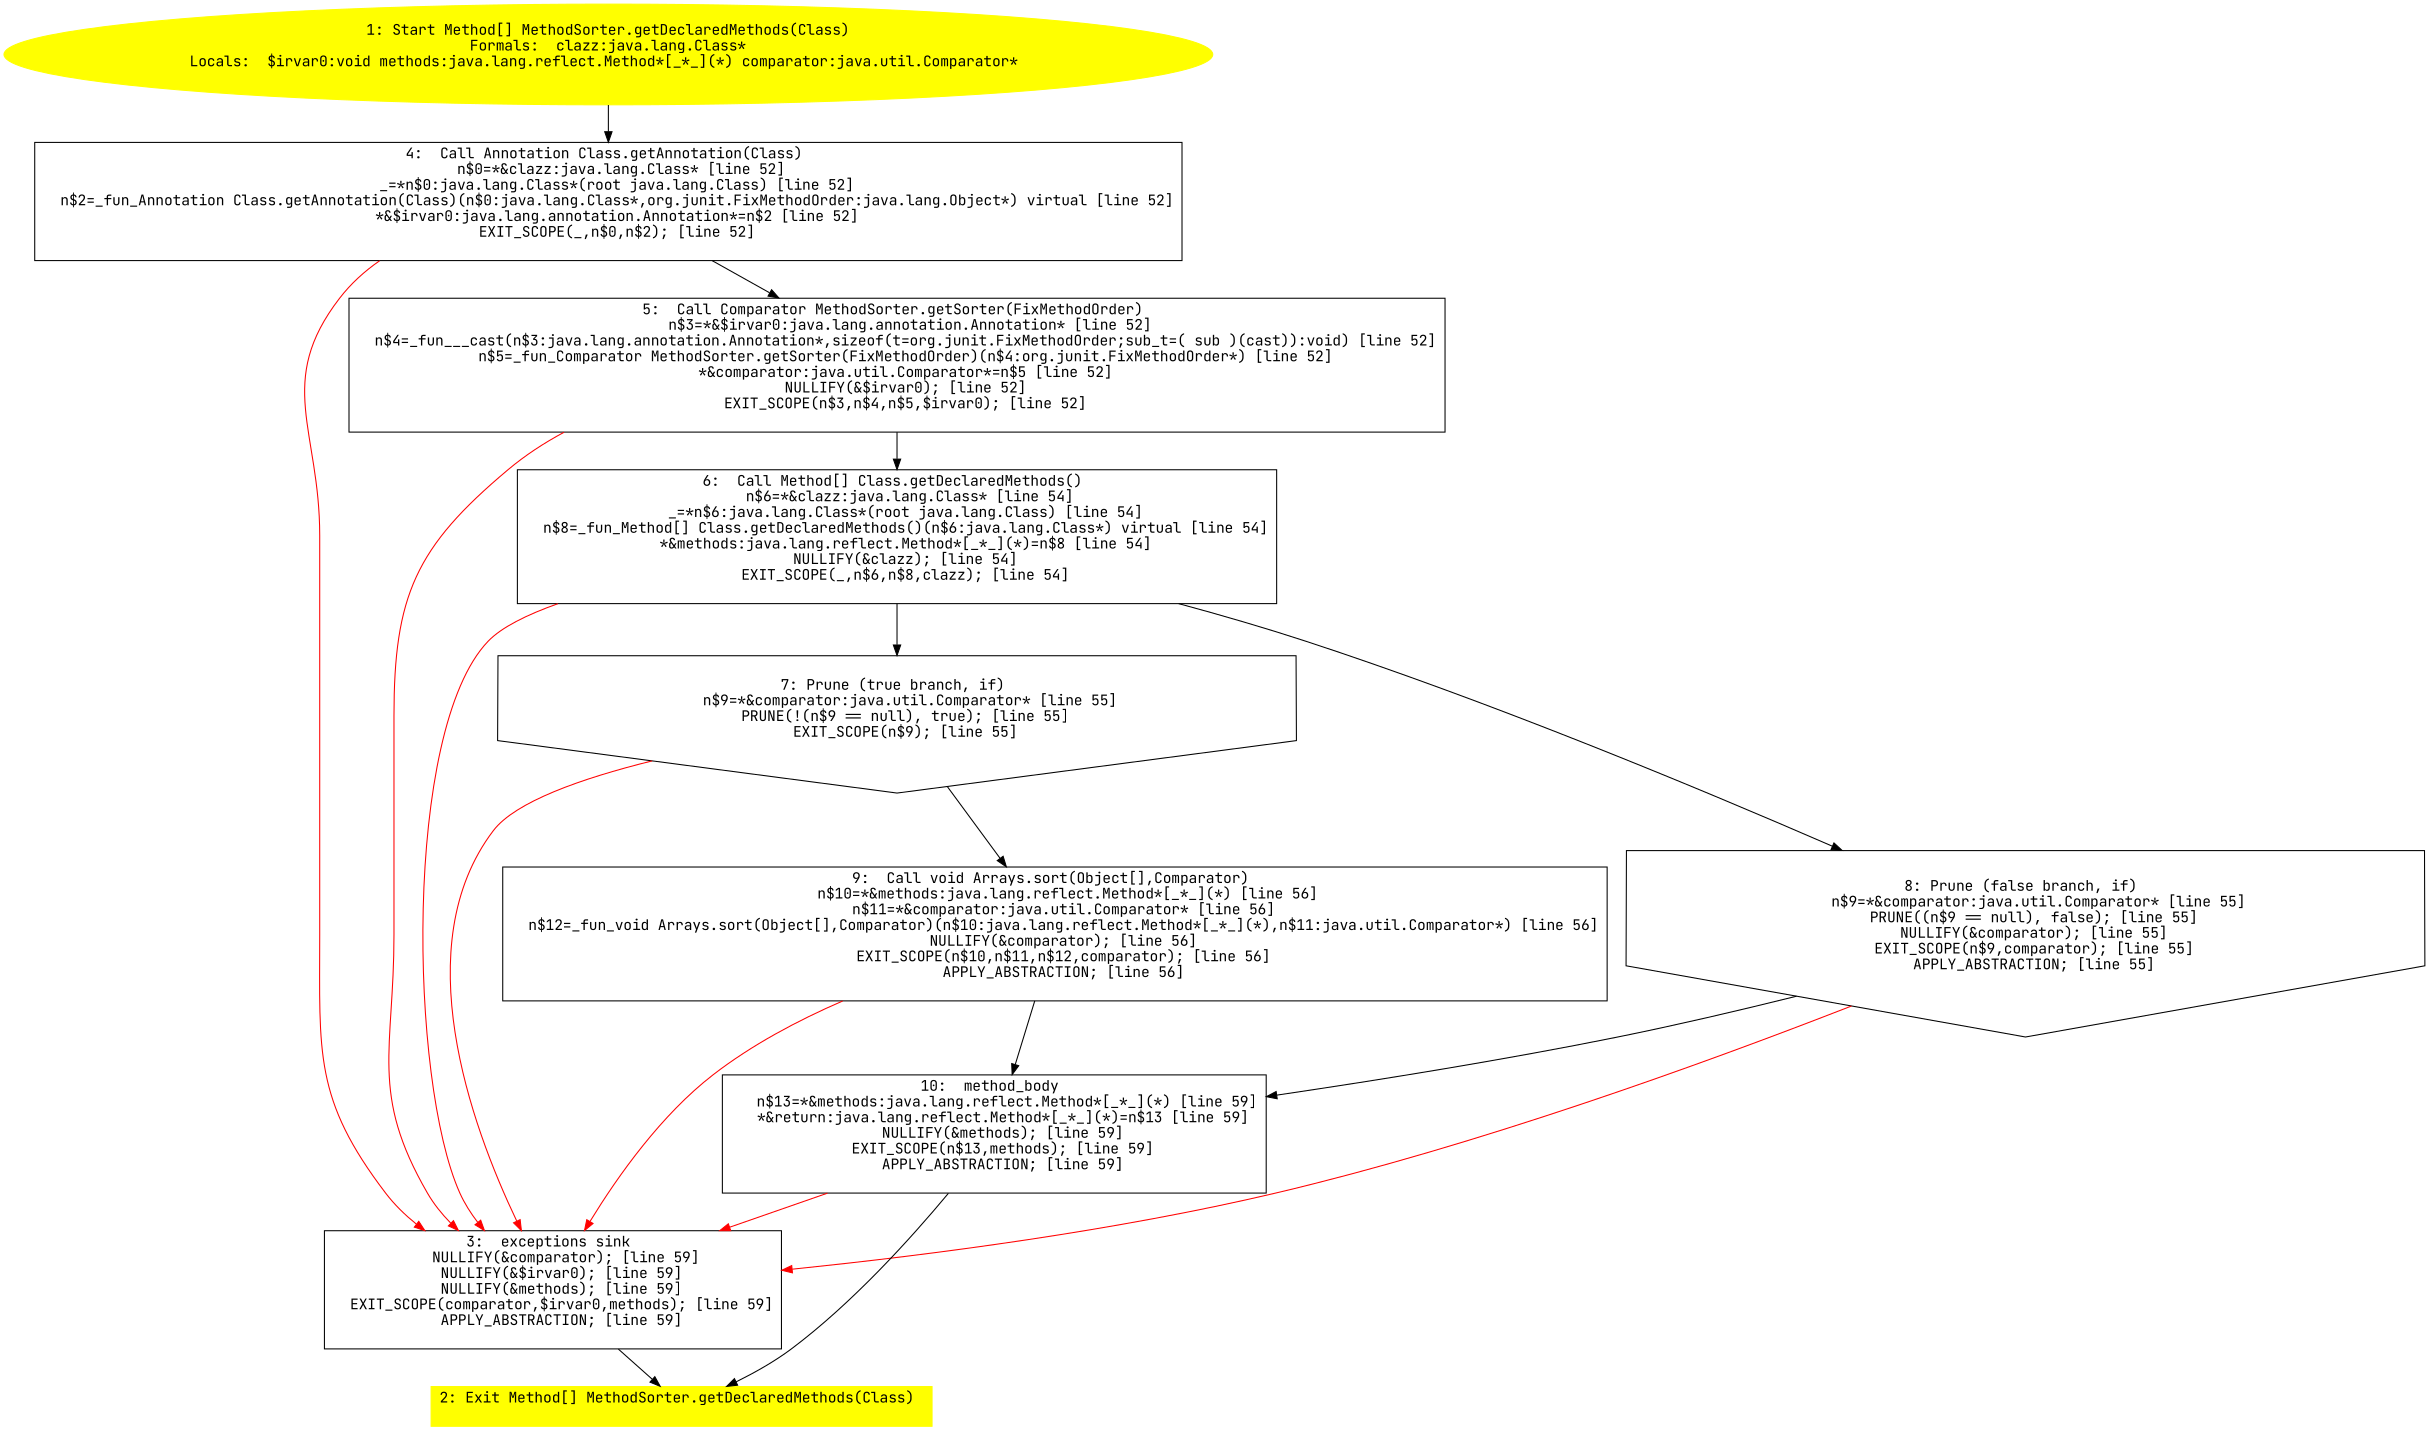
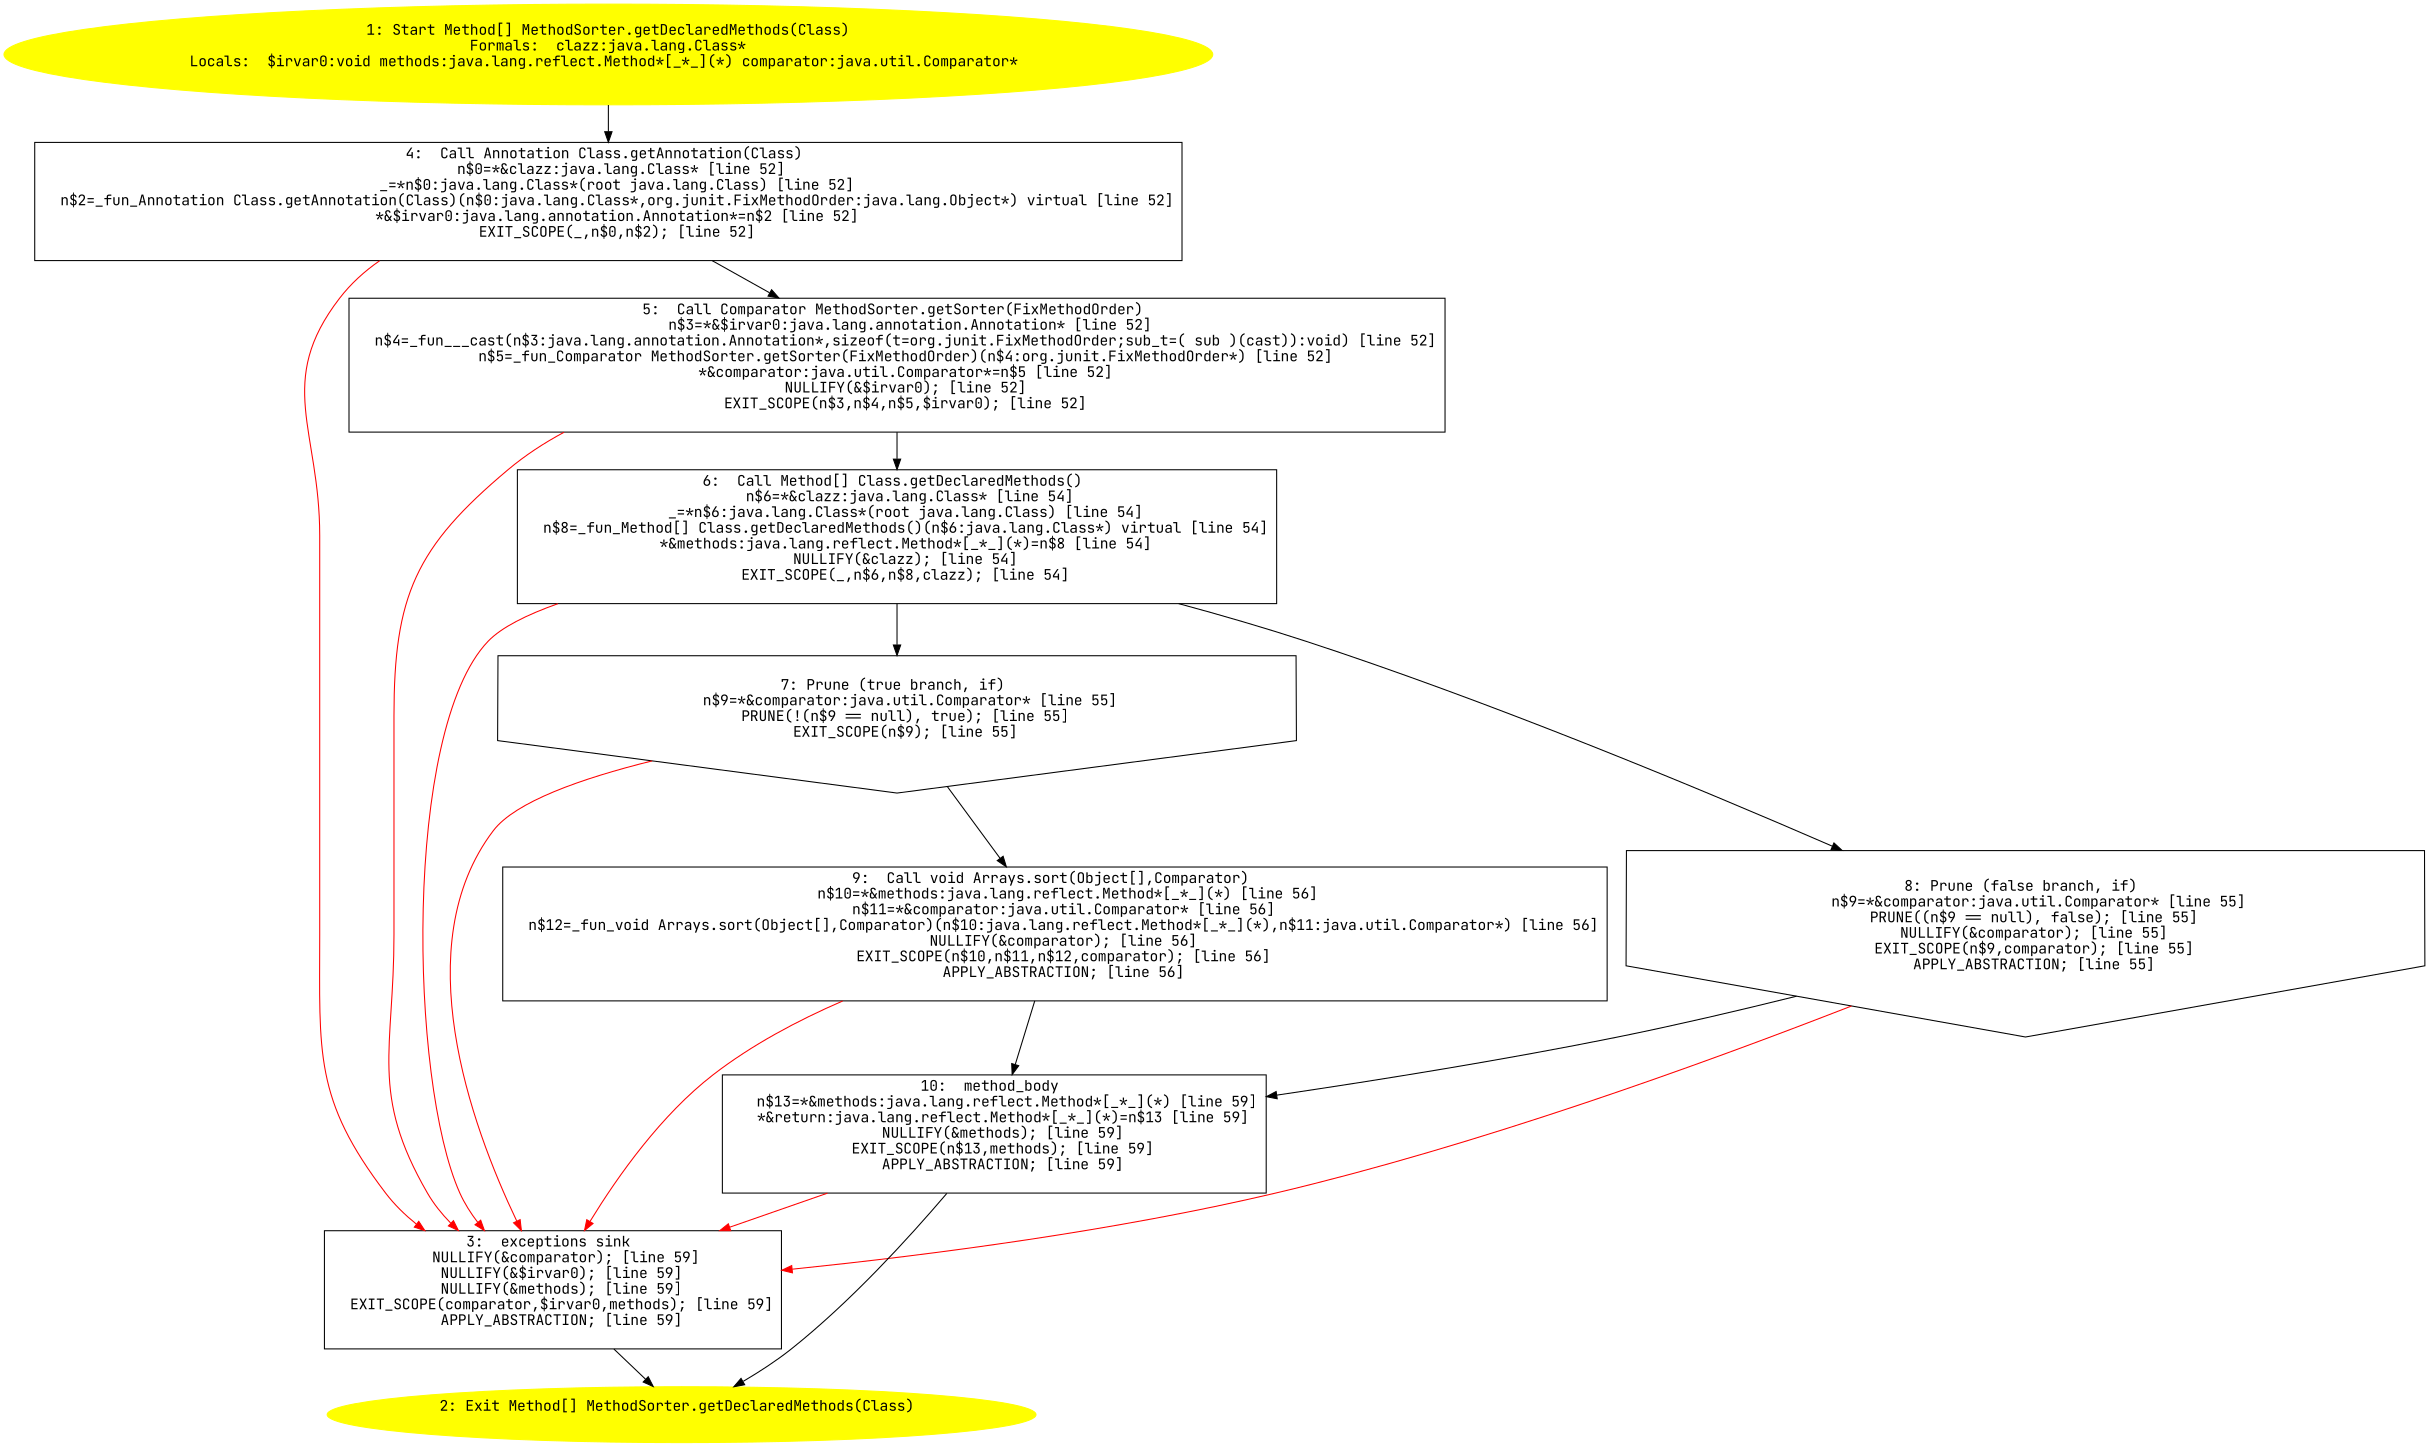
(682, 1406) -> (682, 1415)
